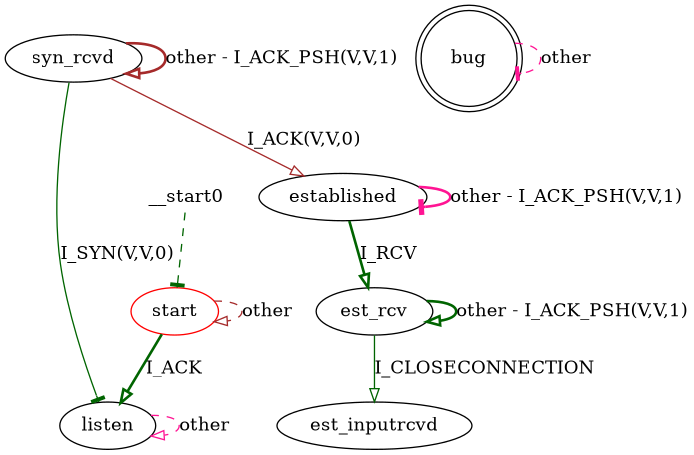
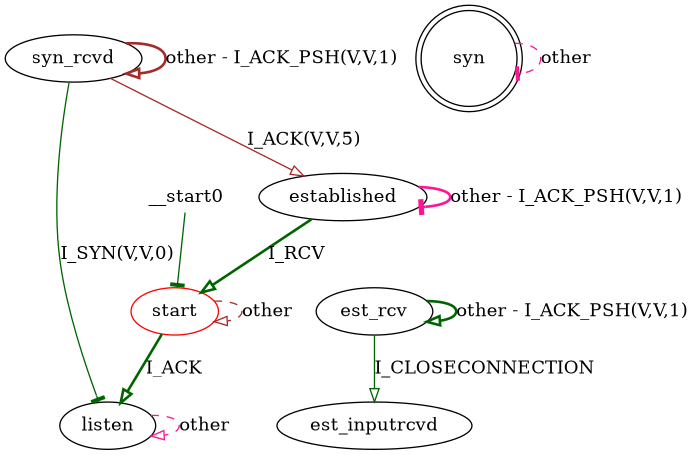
(469, 58) -> (469, 58)
(304, 140) -> (304, 140)
(181, 247) -> (181, 247)
(357, 248) -> (262, 252)
